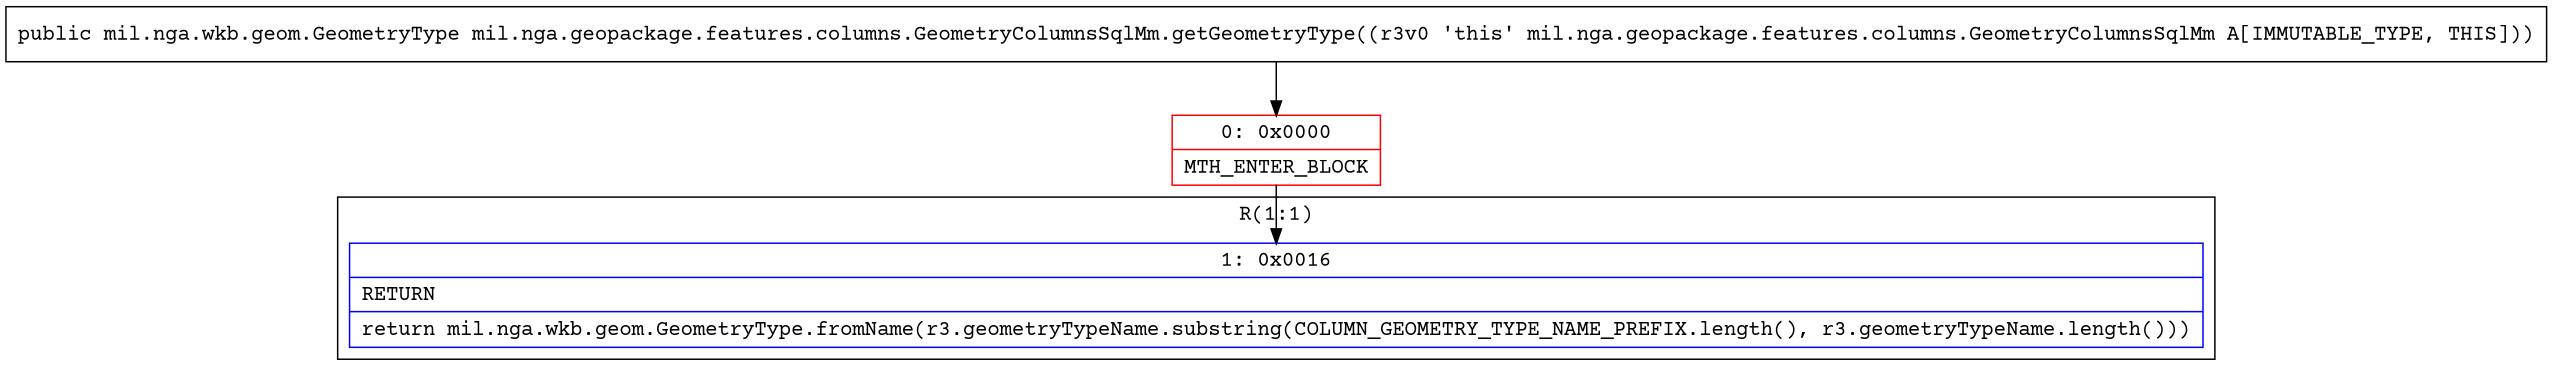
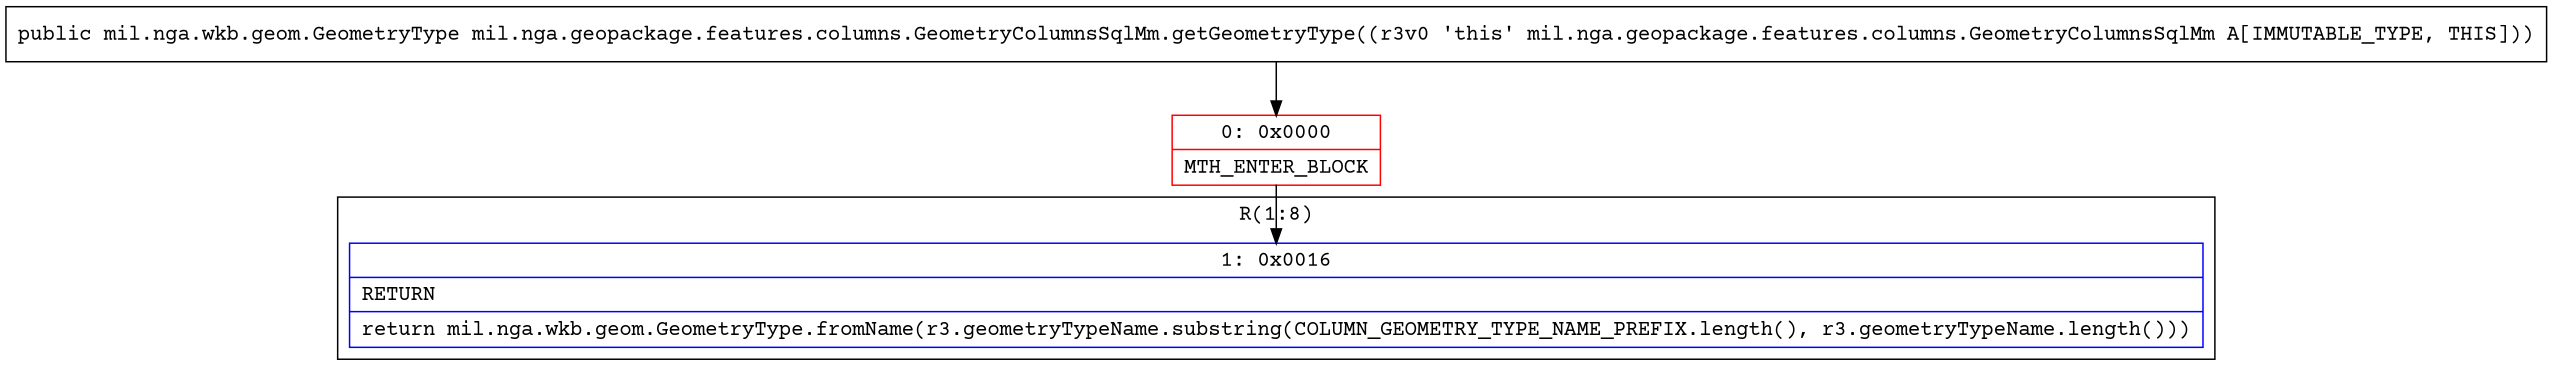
(1276, 214) -> (1276, 214)
